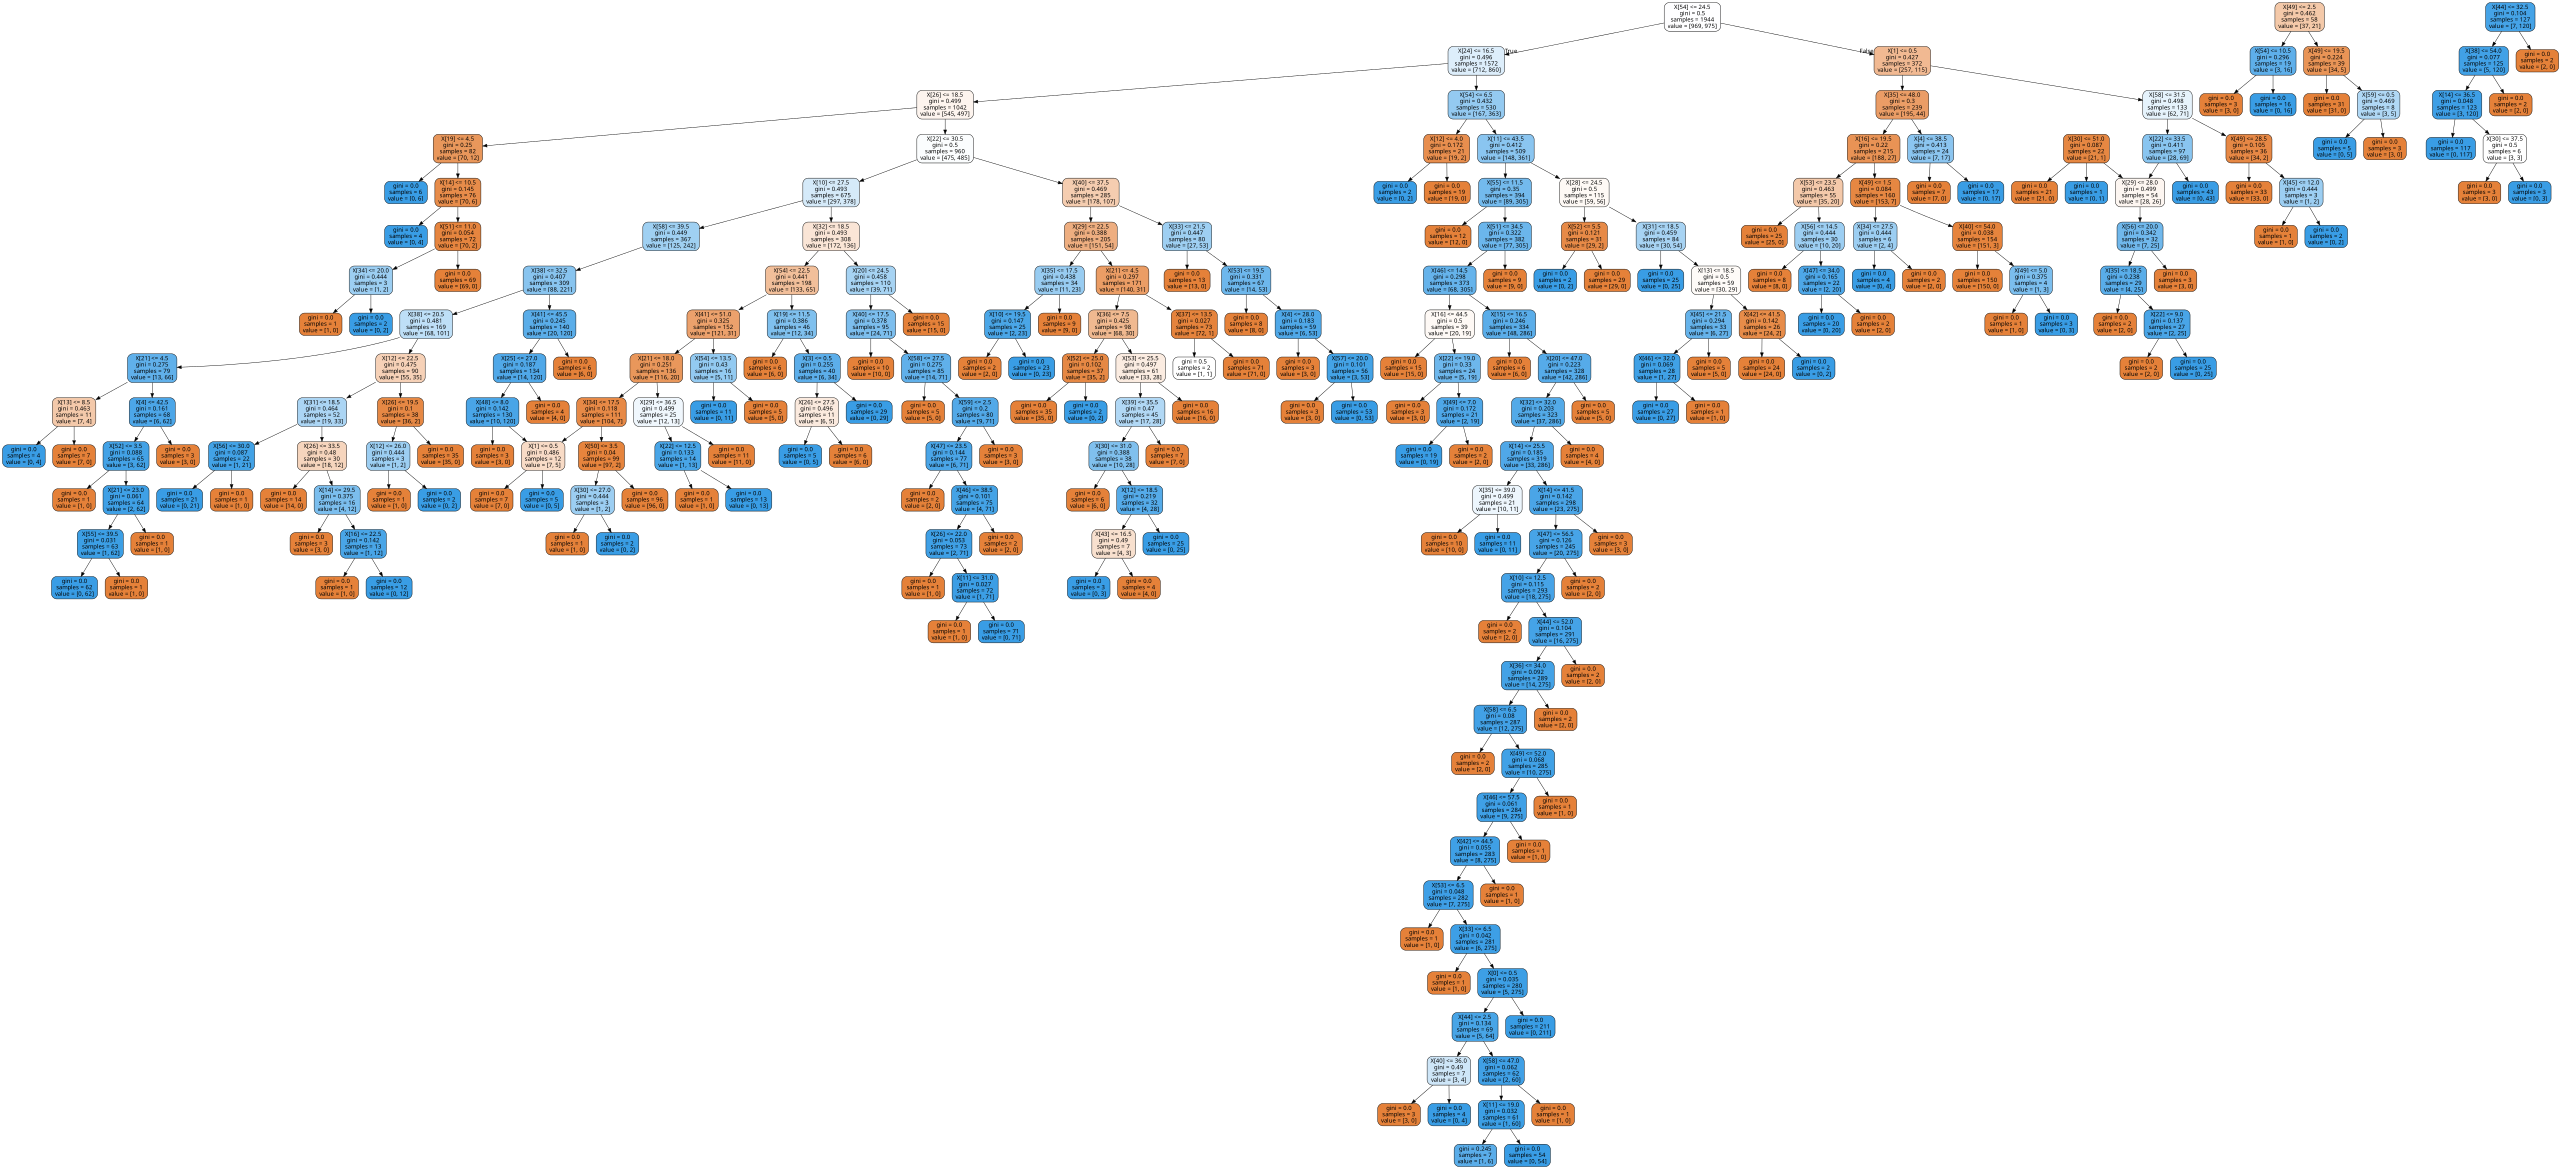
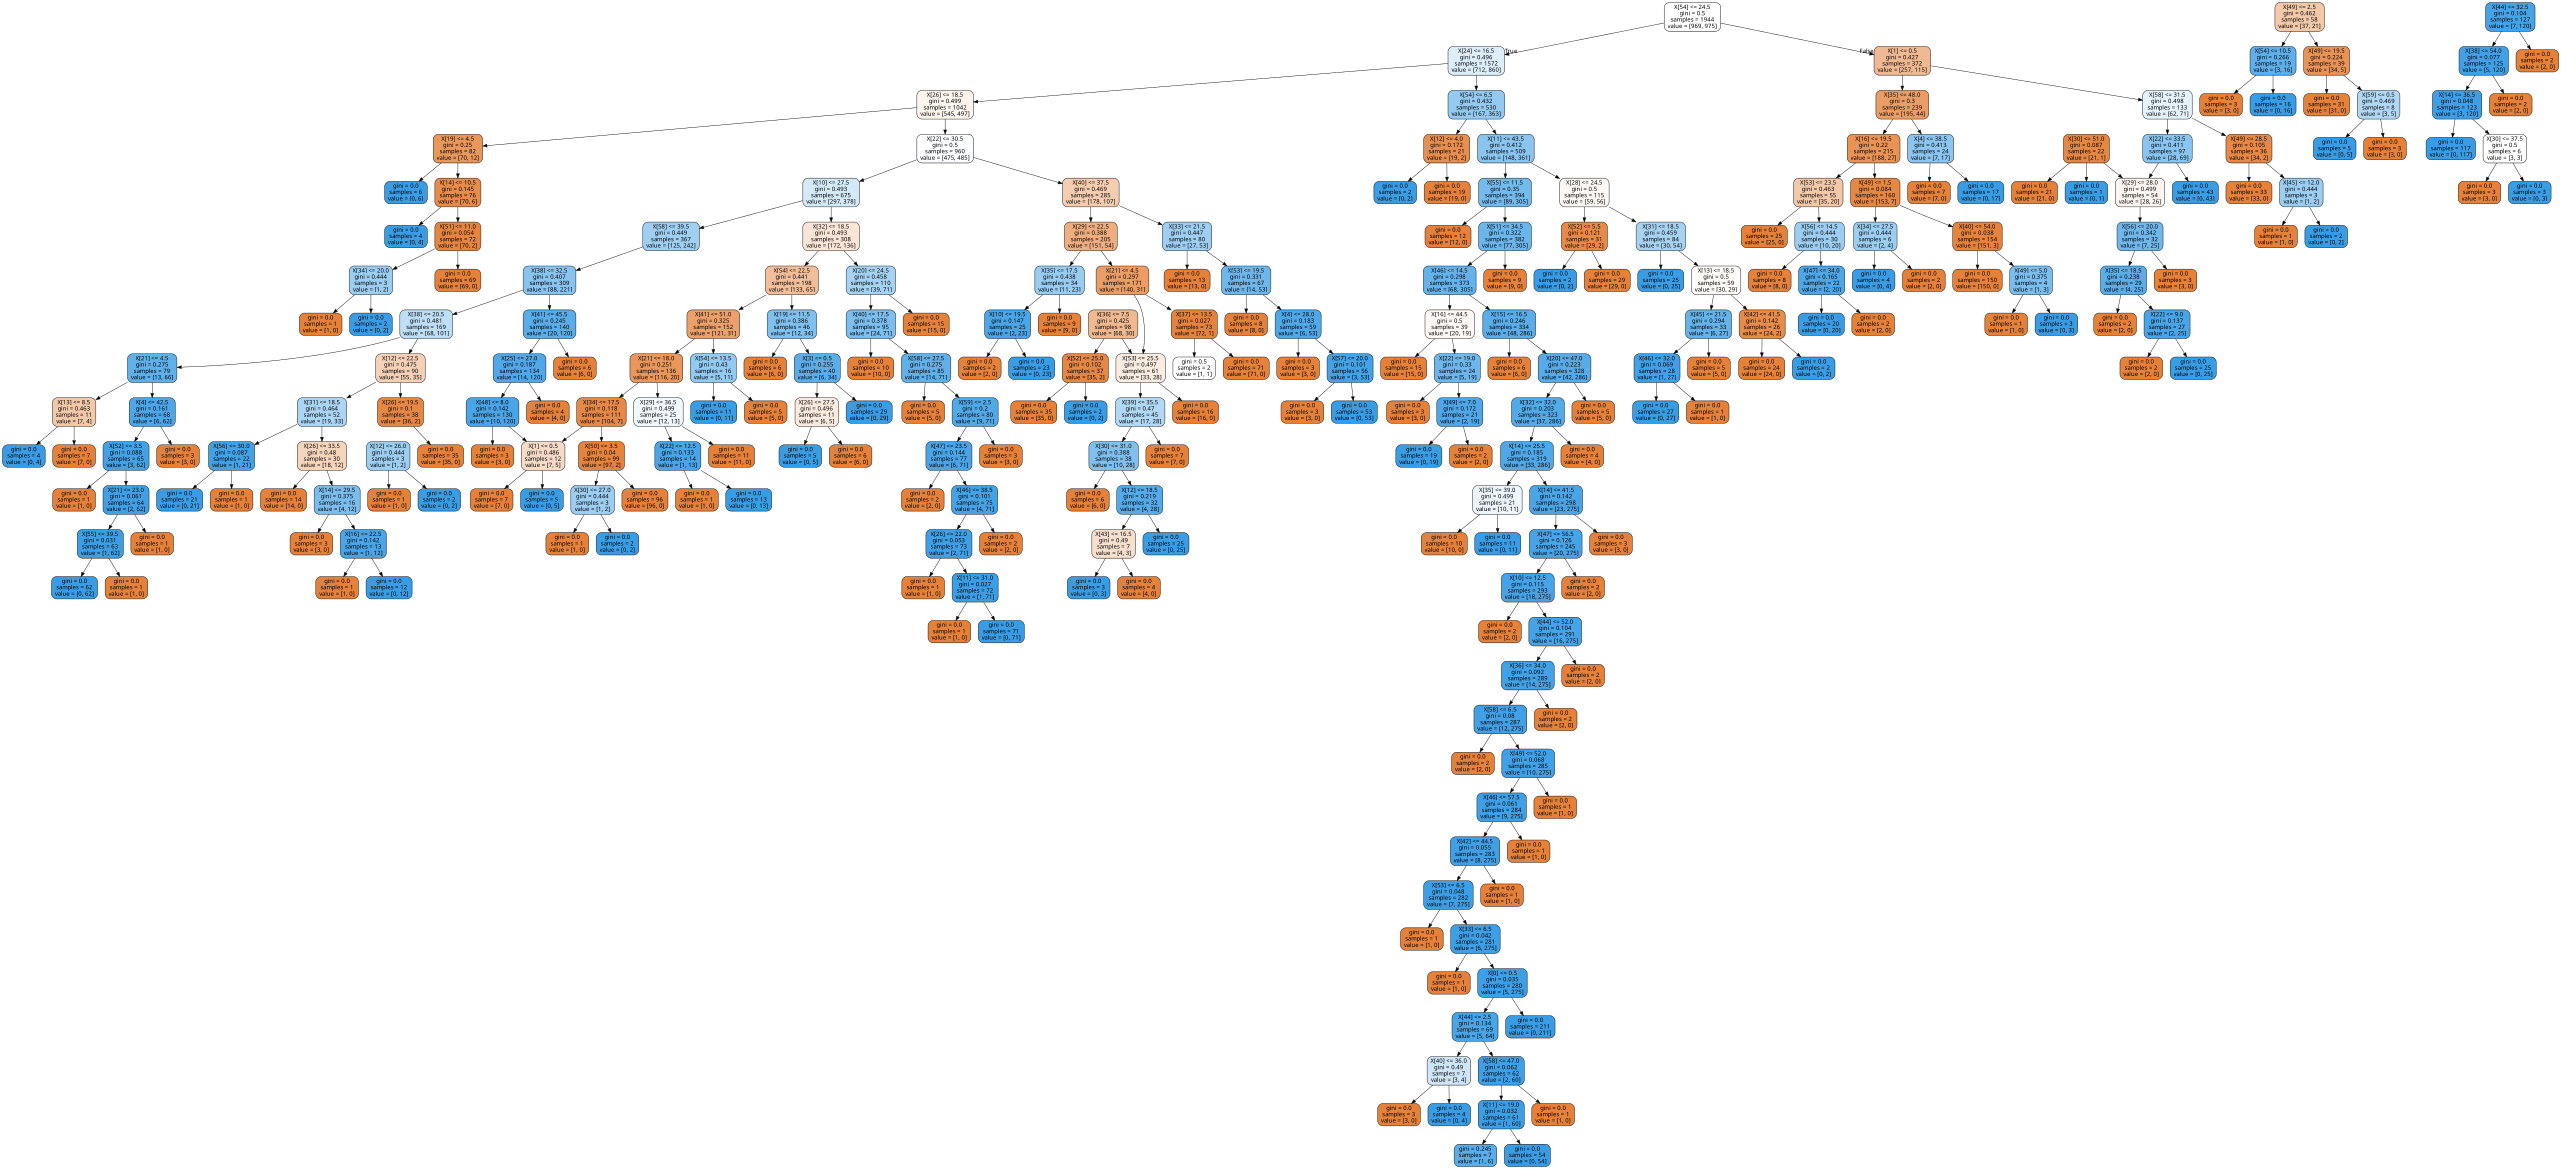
(2273, 61) -> (2273, 61)
(1118, 300) -> (1144, 321)
(395, 432) -> none
